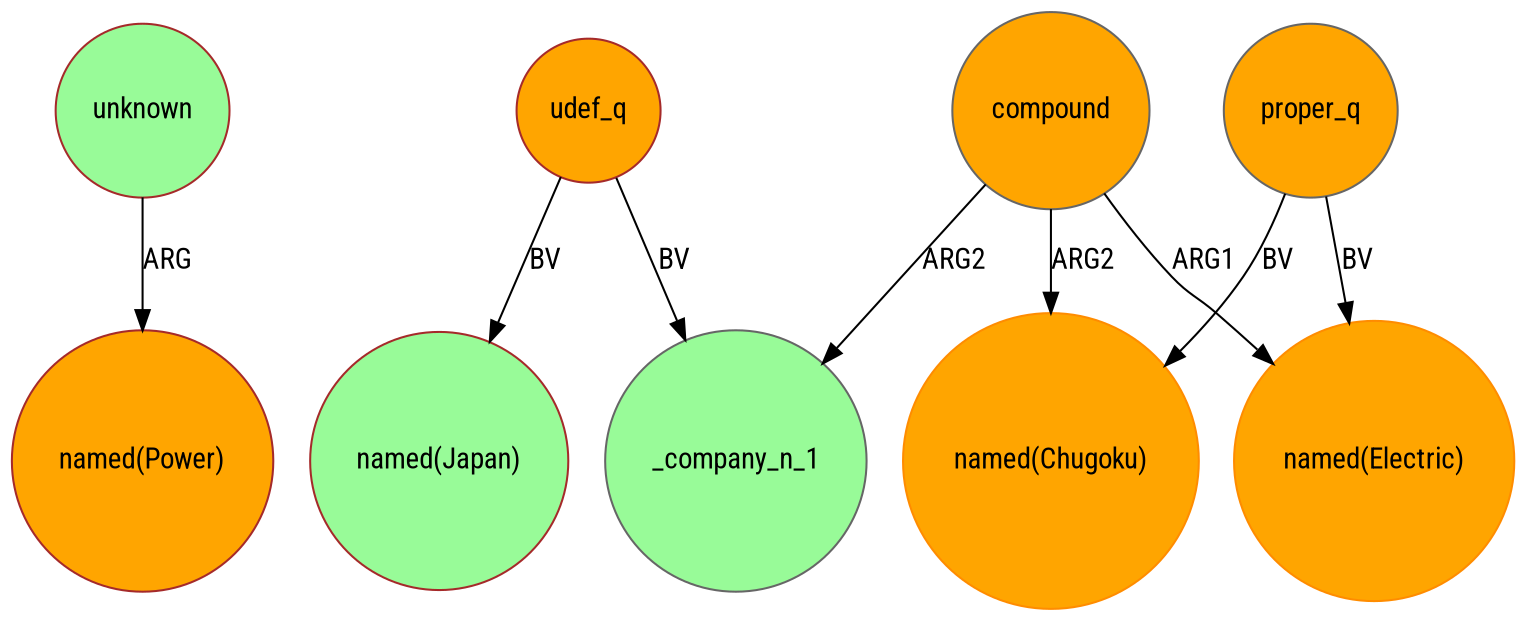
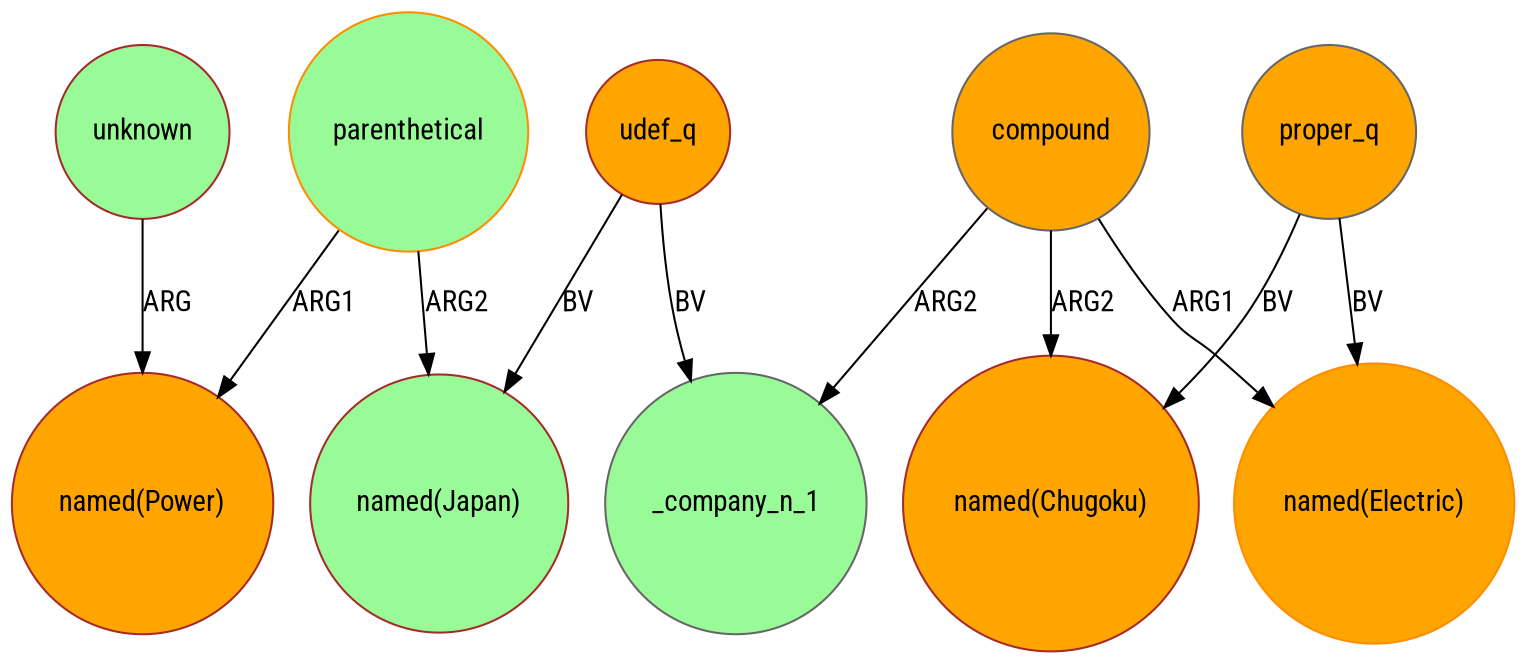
none -> (409, 132)
(1051, 461) -> (1051, 504)
